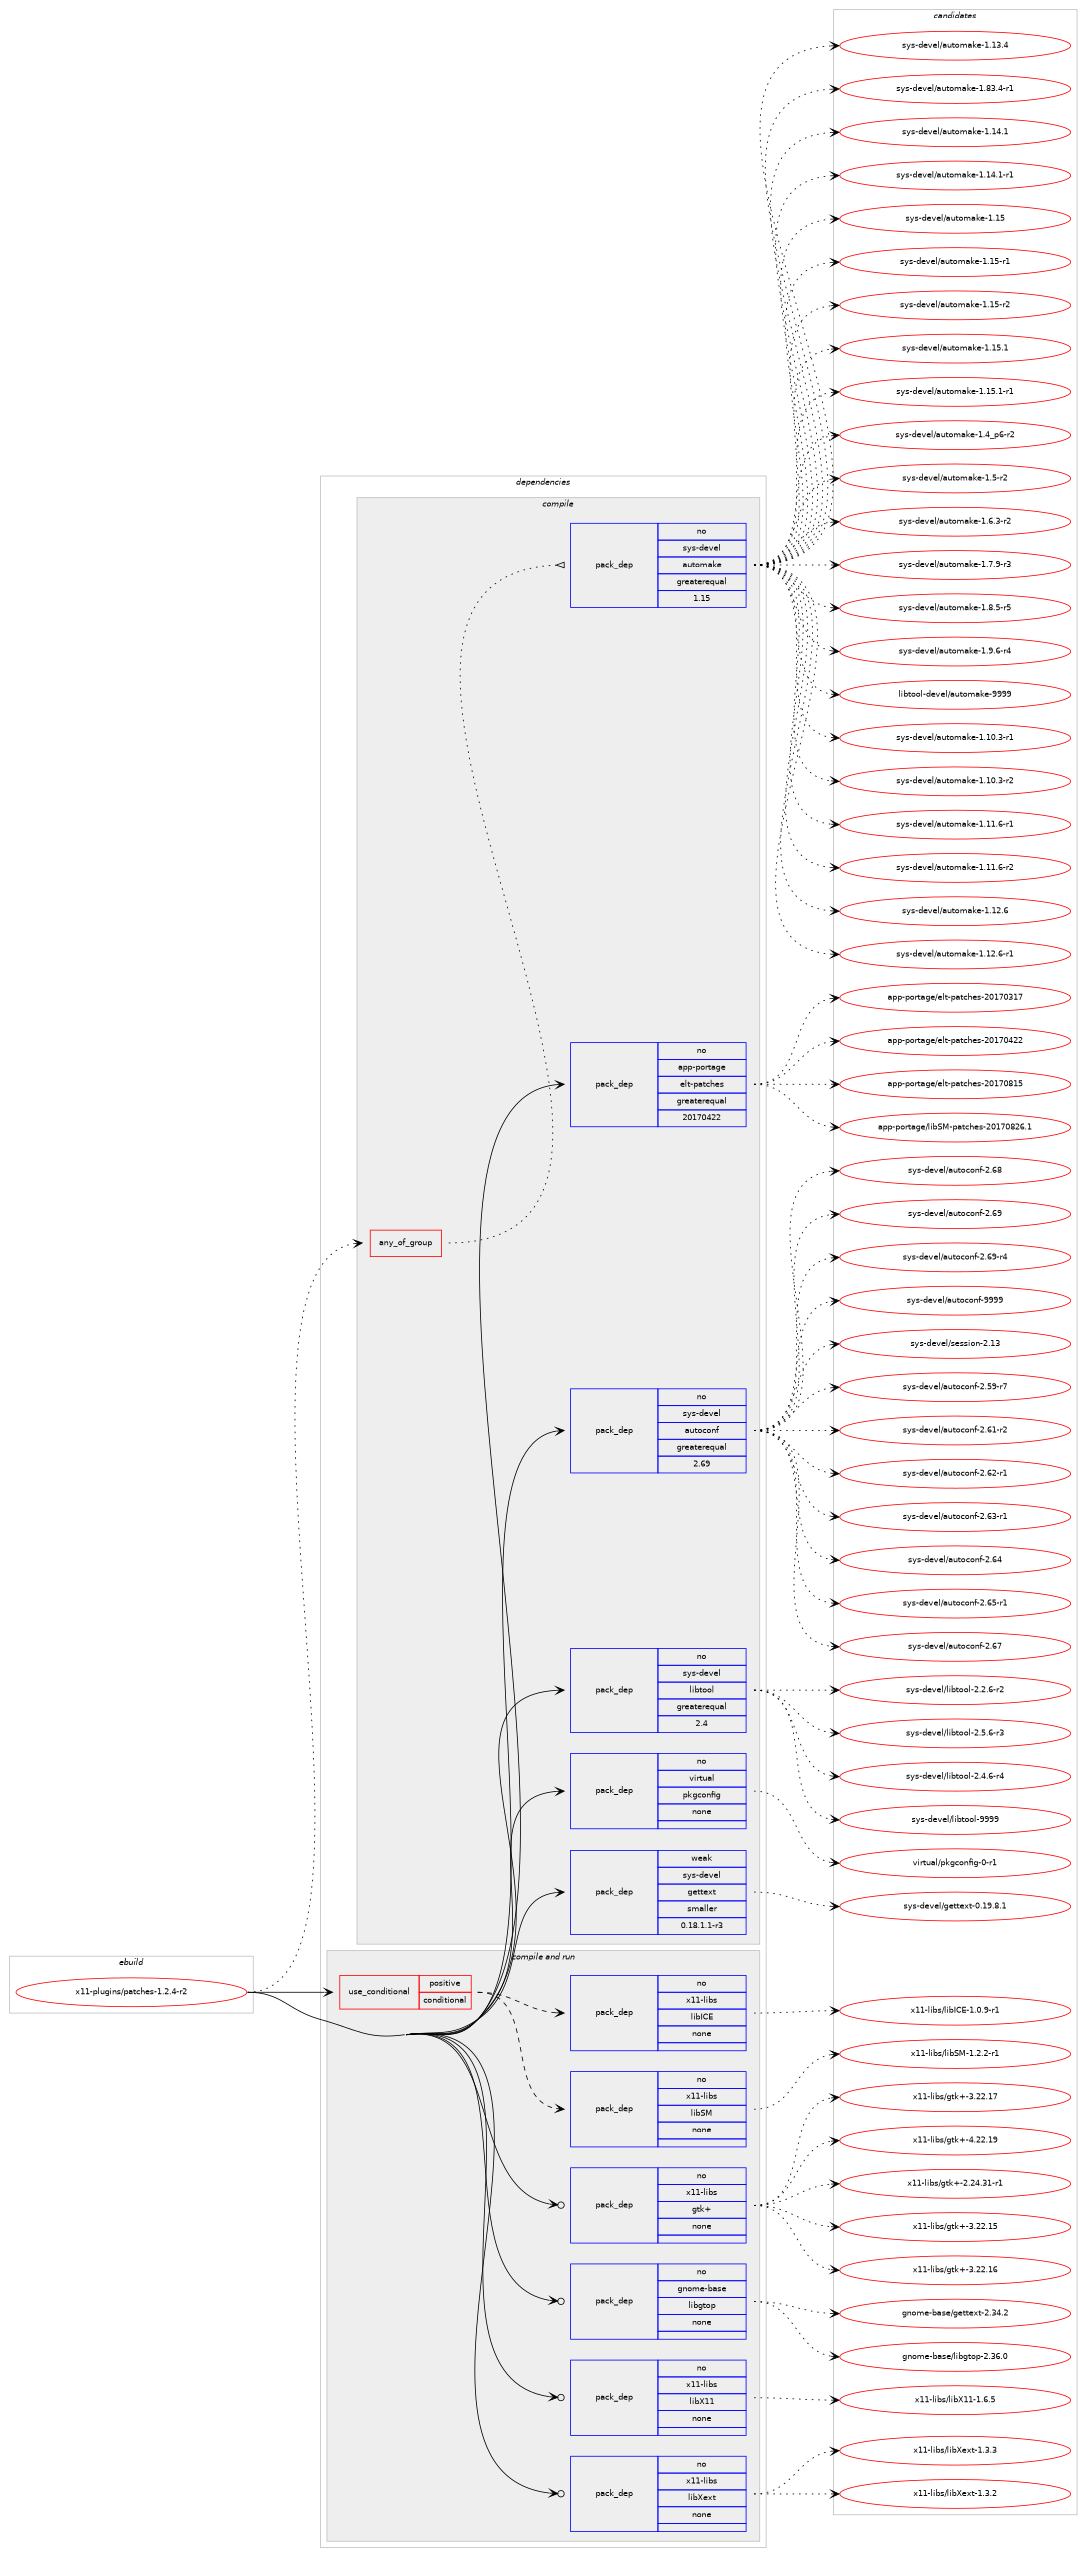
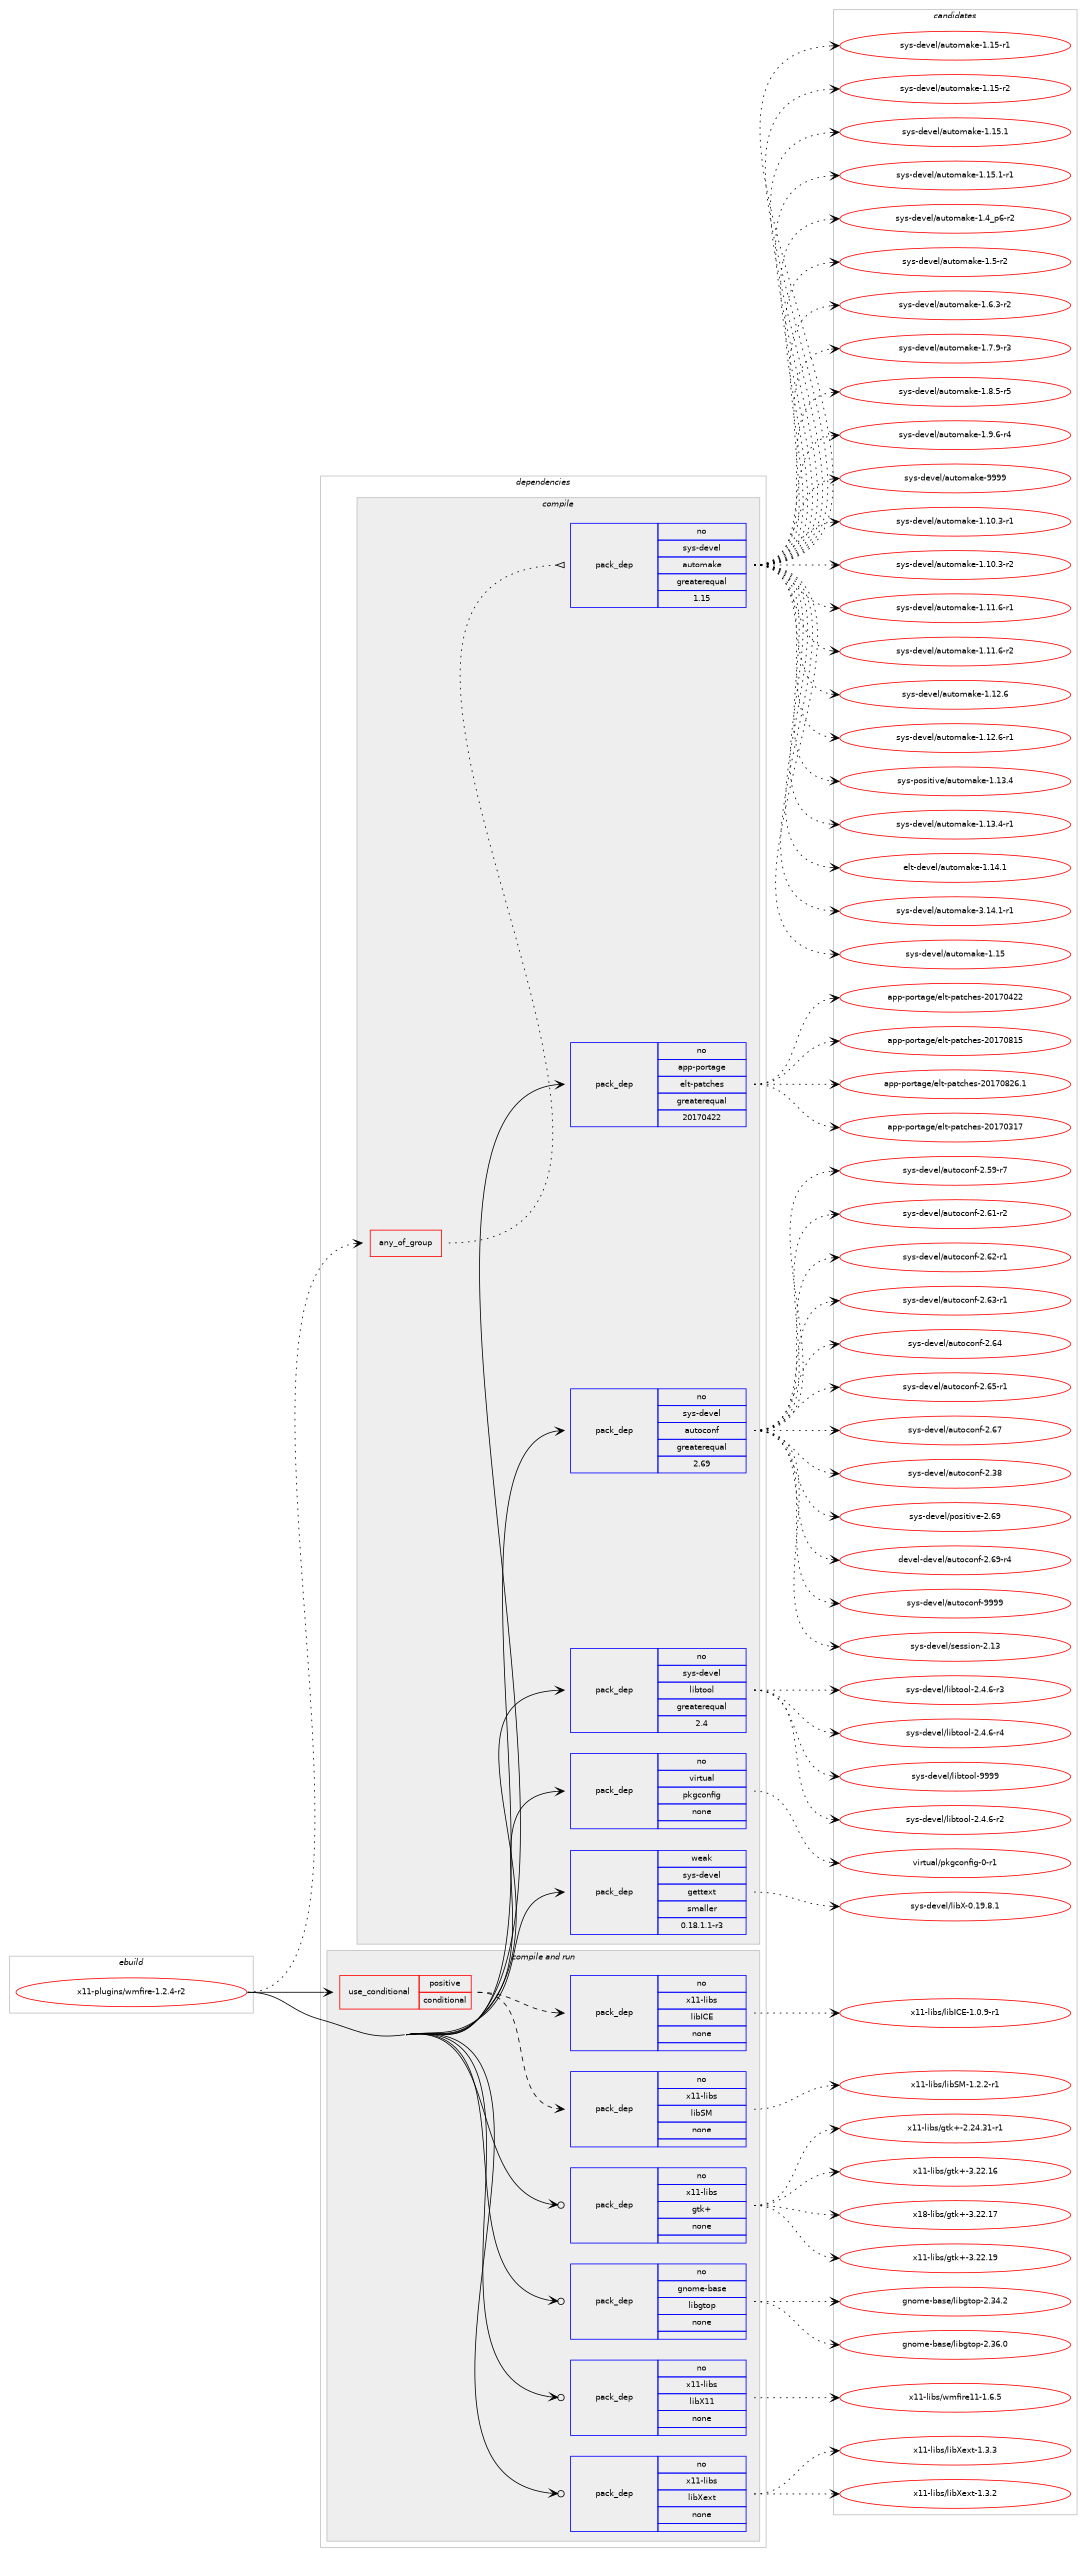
(955, 46) -> (955, 781)
(955, 89) -> (955, 825)
(955, 132) -> (955, 868)
(955, 176) -> (955, 911)
(955, 695) -> (955, 478)
(955, 1128) -> (955, 1084)
(955, 1171) -> (955, 1474)
(955, 1214) -> (955, 1517)
(955, 1257) -> (955, 1560)
(955, 1690) -> (955, 1820)
(955, 1733) -> (955, 1690)
(955, 1907) -> (955, 1907)
(131, 1992) -> (131, 1992)
(955, 2097) -> (955, 2215)
(955, 2141) -> (955, 2258)
(955, 2227) -> none
(955, 2314) -> (955, 2302)
(955, 2400) -> (955, 2398)
